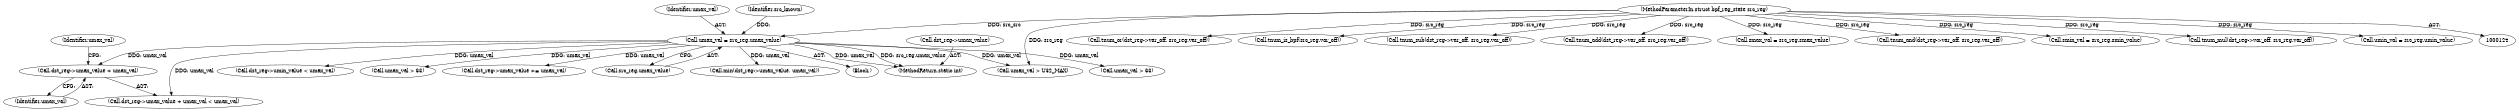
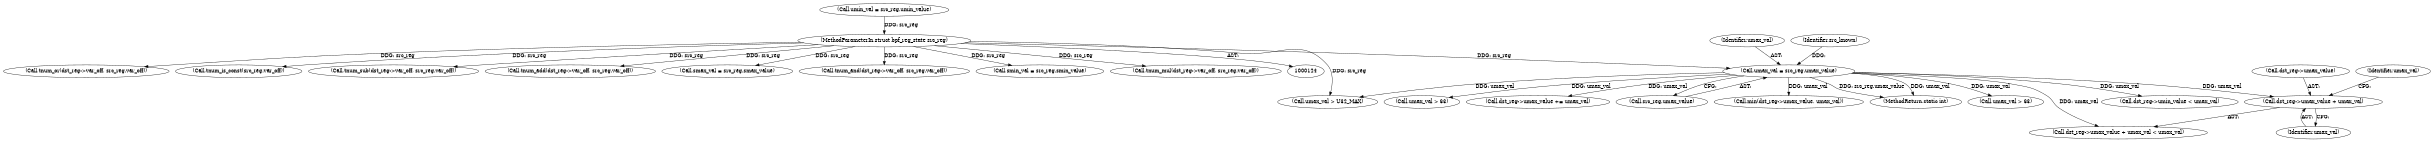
(2073, 20) -> (884, 23)
(1004, 25) -> (1494, 56)
(1298, 41) -> (239, 71)
(949, 56) -> (2306, 85)
(862, 71) -> none
